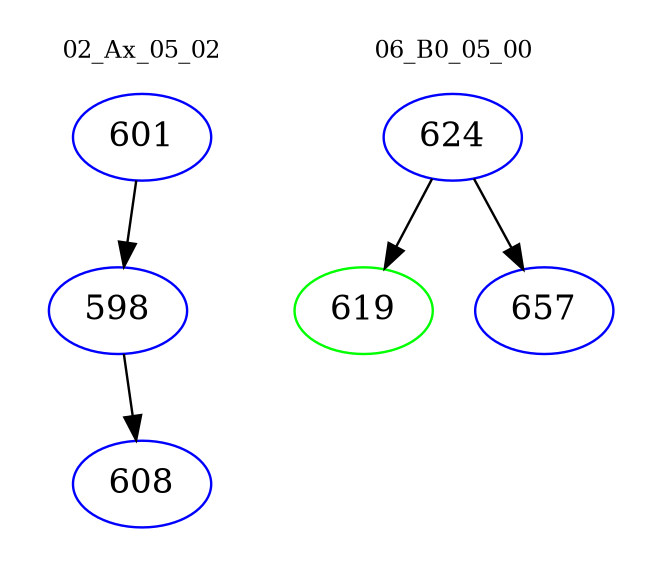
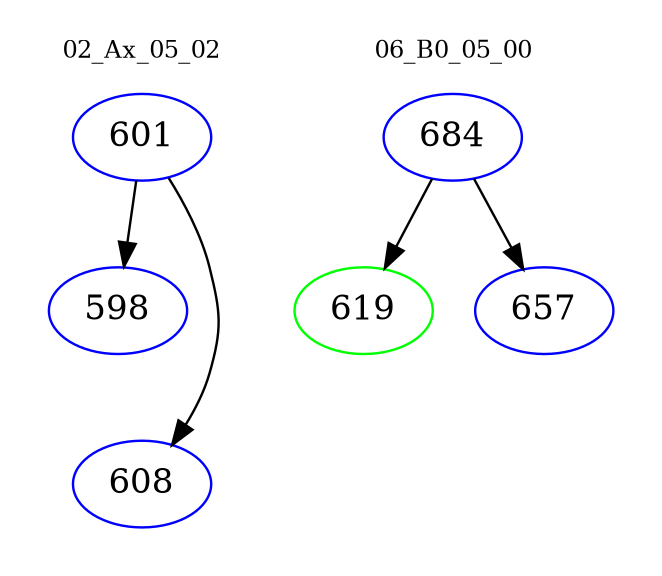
(453, 137) -> (453, 137)
(128, 385) -> (217, 300)
